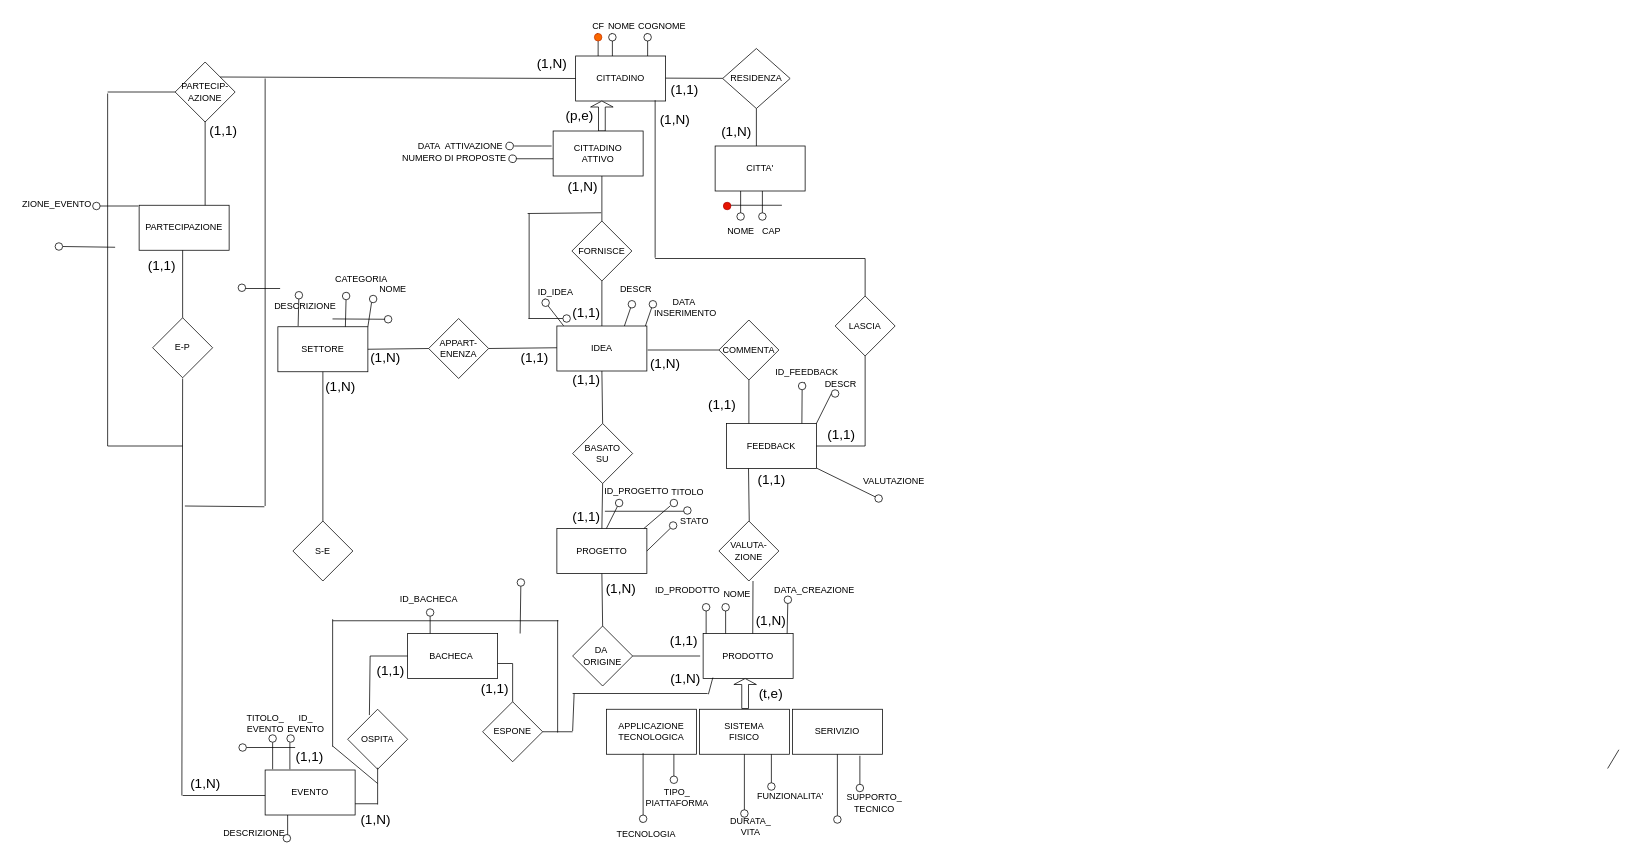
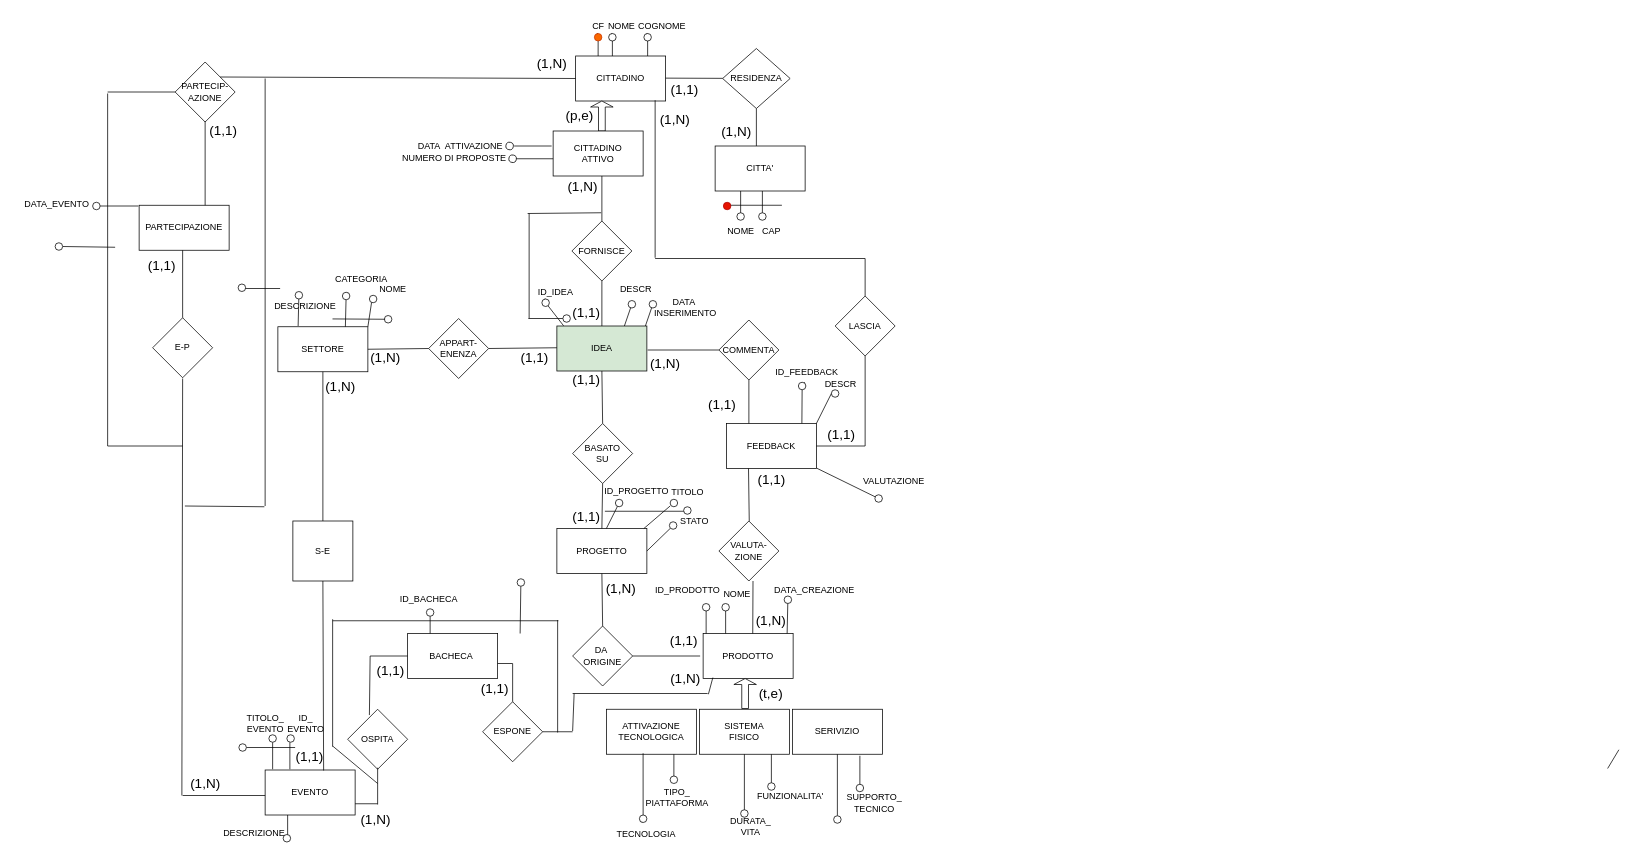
(57, 204) -> (57, 204)
(602, 348) -> (602, 348)
(323, 551) -> (323, 551)
none -> (323, 676)
(651, 732) -> (651, 732)
